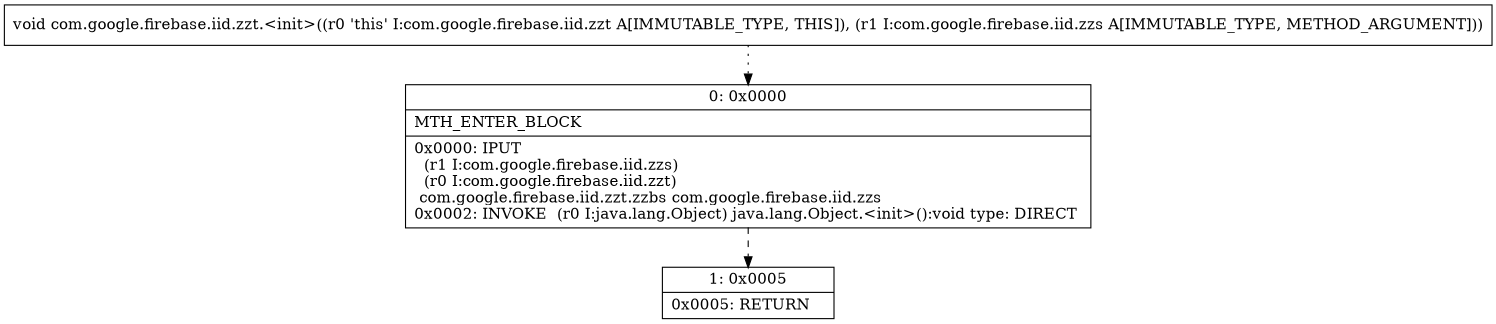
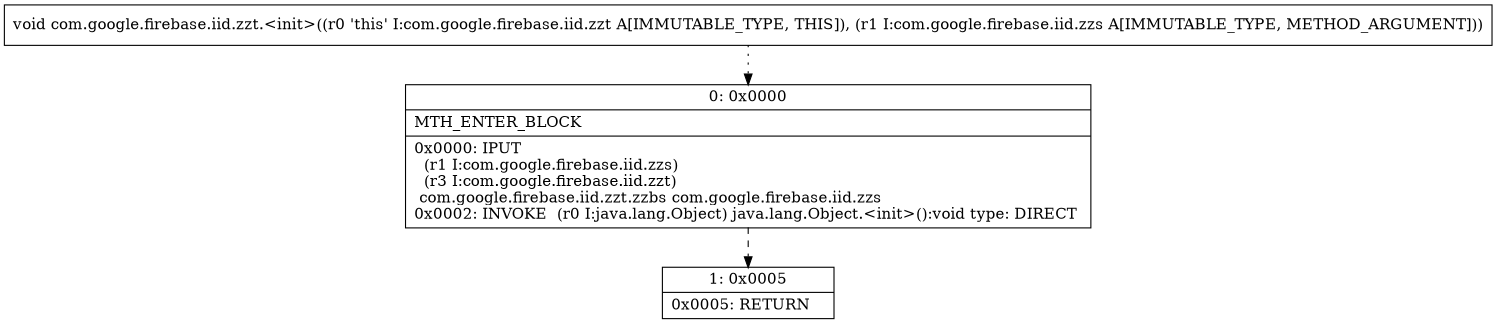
(546, 181) -> (546, 181)
